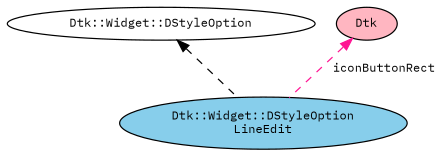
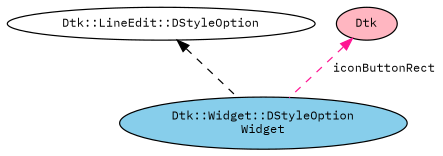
(161, 24) -> (161, 24)
(263, 123) -> (263, 123)
